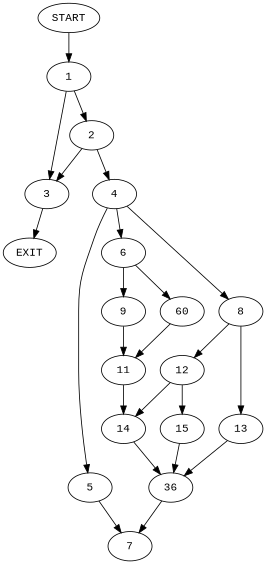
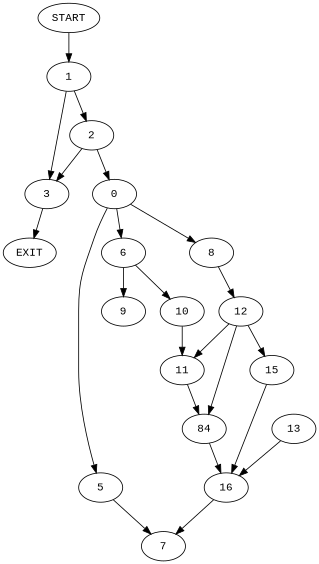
(115, 194) -> (115, 194)
(182, 311) -> (182, 311)
(124, 337) -> (215, 338)
(241, 366) -> none
(124, 429) -> (204, 429)
(171, 488) -> (226, 488)
